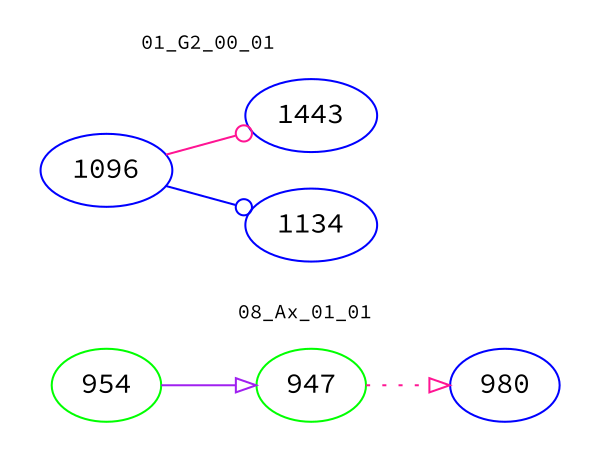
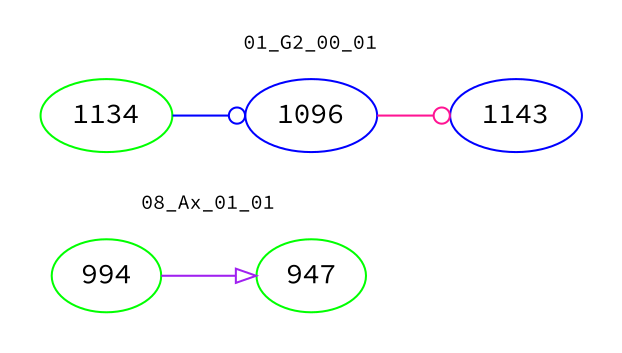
(311, 116) -> (516, 116)
(201, 195) -> (200, 116)
(311, 225) -> (106, 116)
(106, 385) -> (106, 276)
(505, 385) -> none
